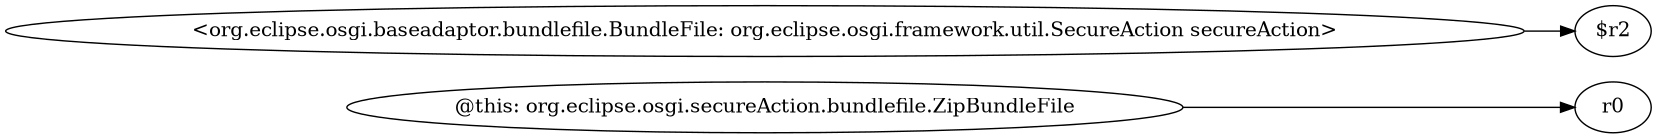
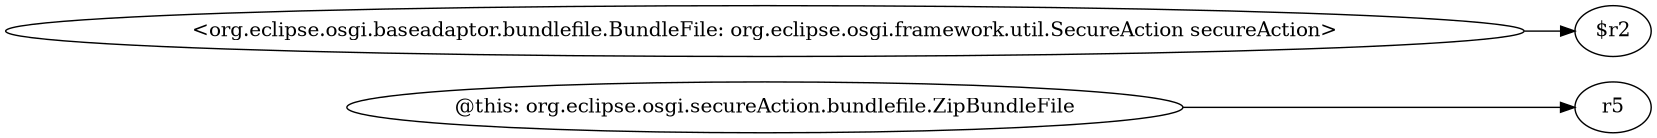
(1613, 107) -> (1613, 107)
